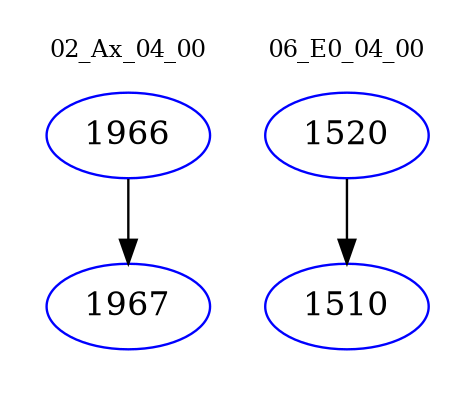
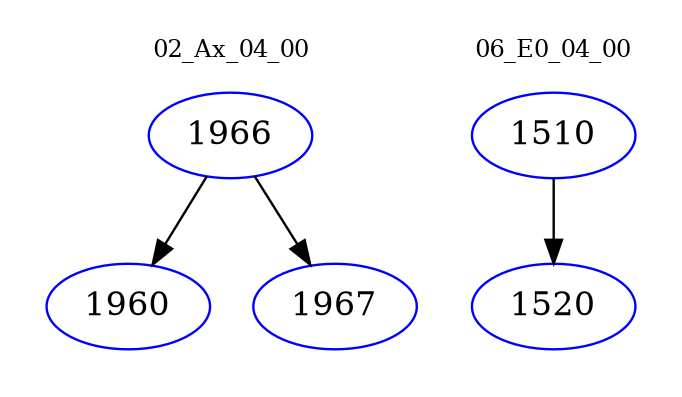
(347, 209) -> (554, 209)
none -> (128, 307)
